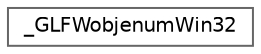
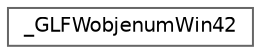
(130, 27) -> (130, 27)
